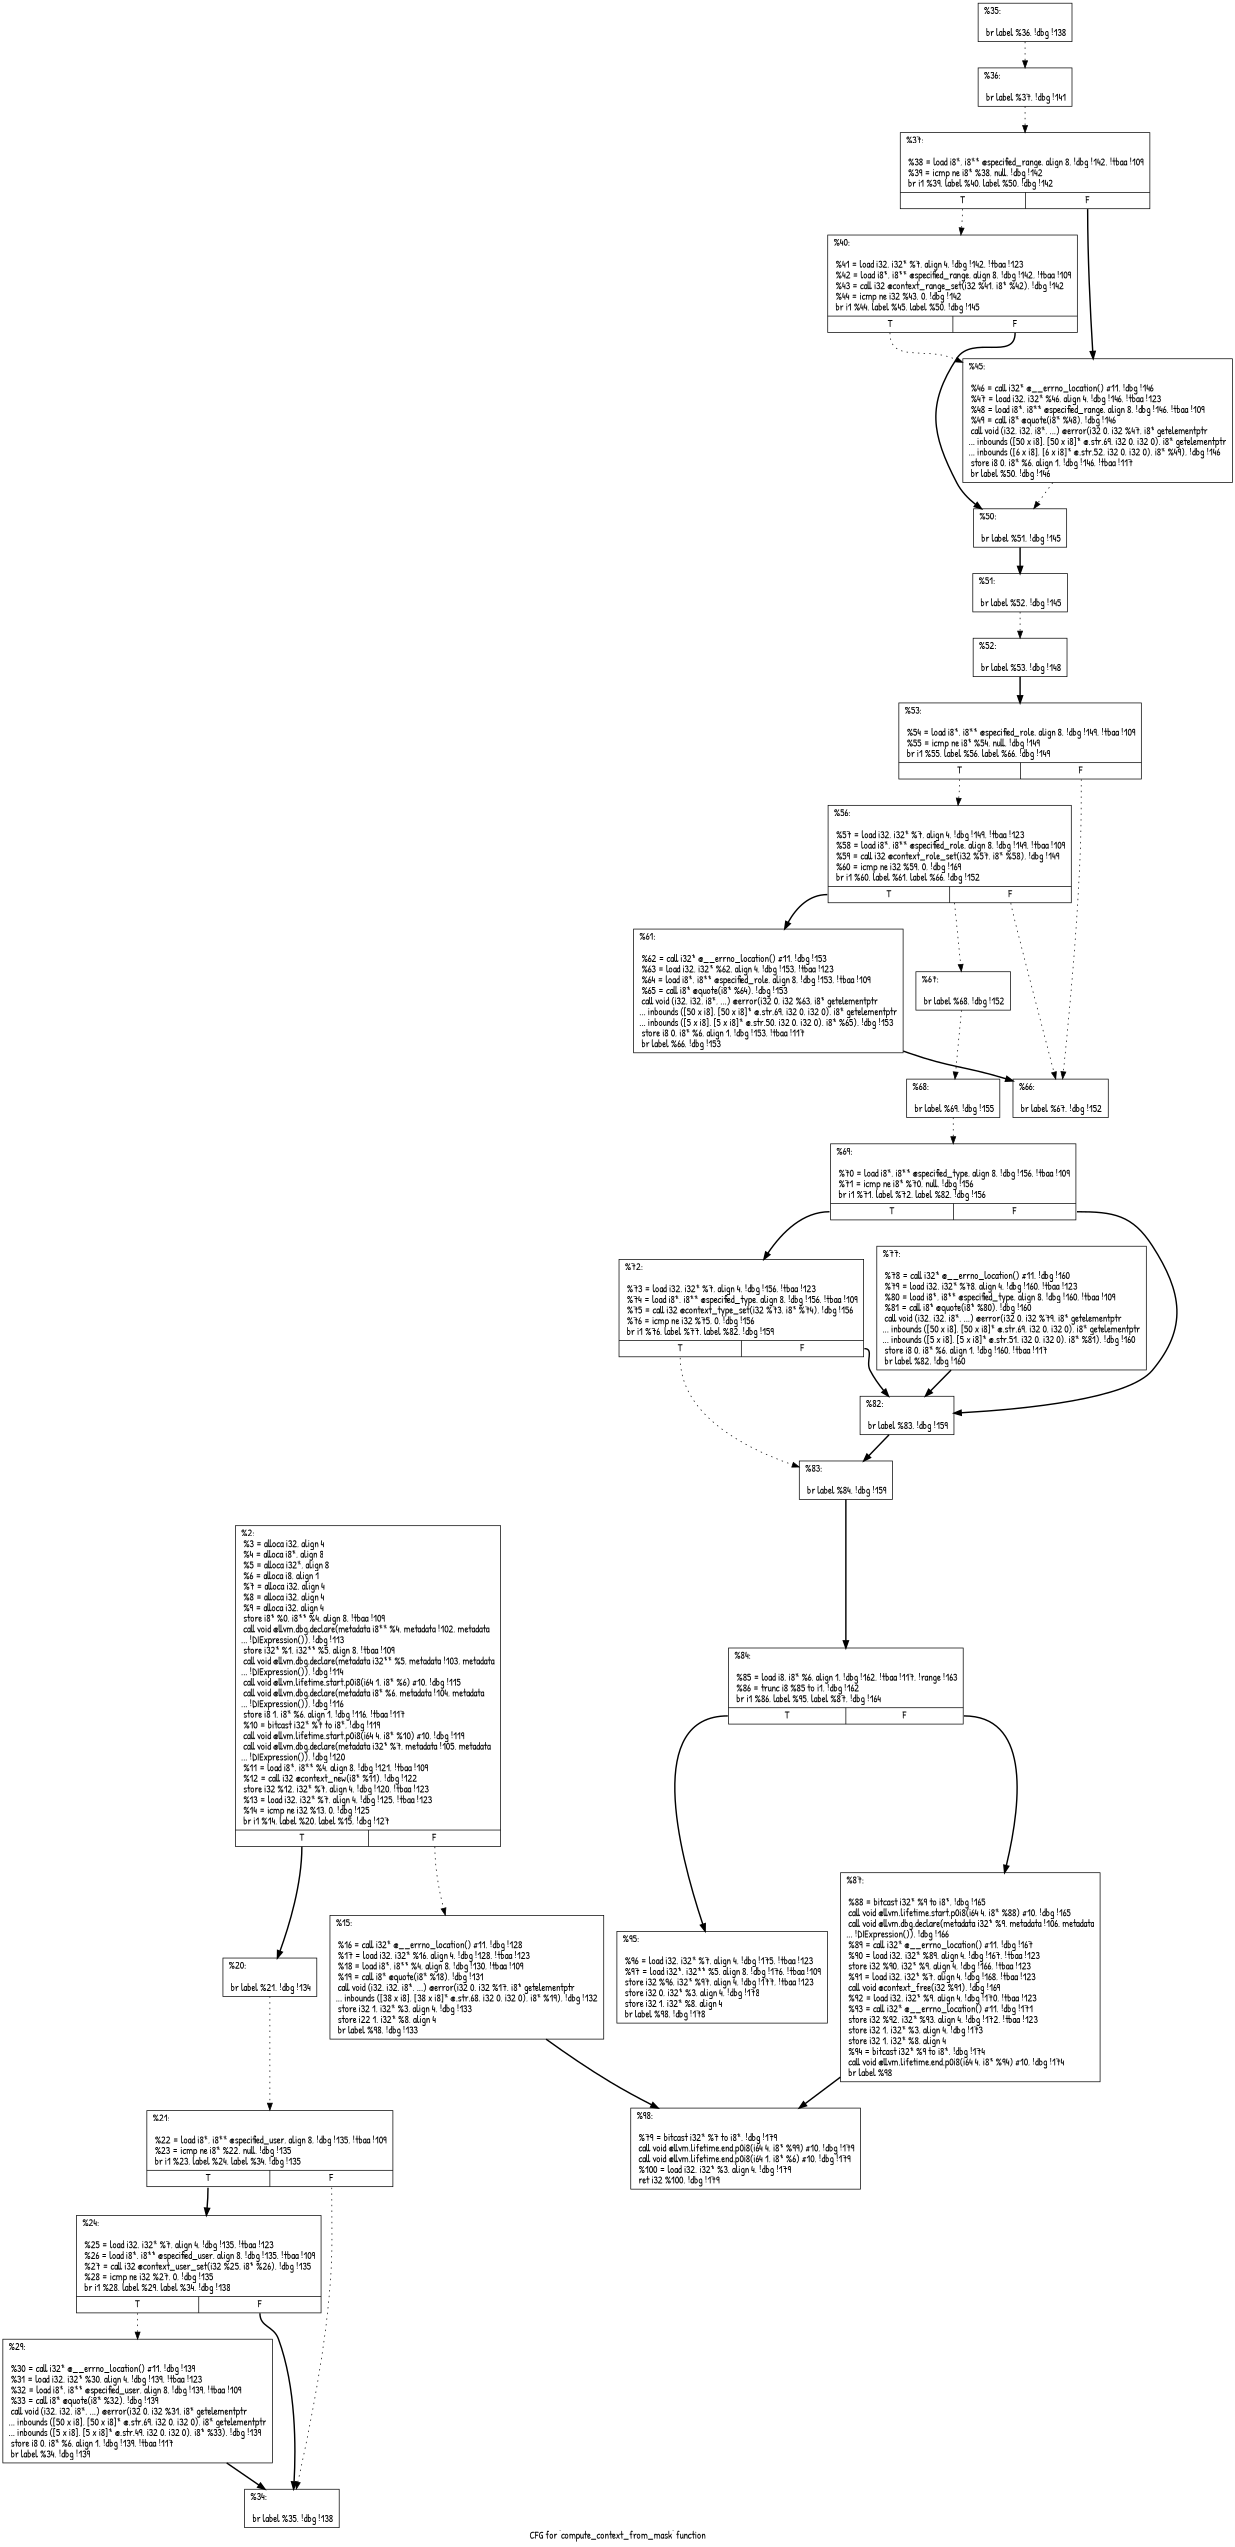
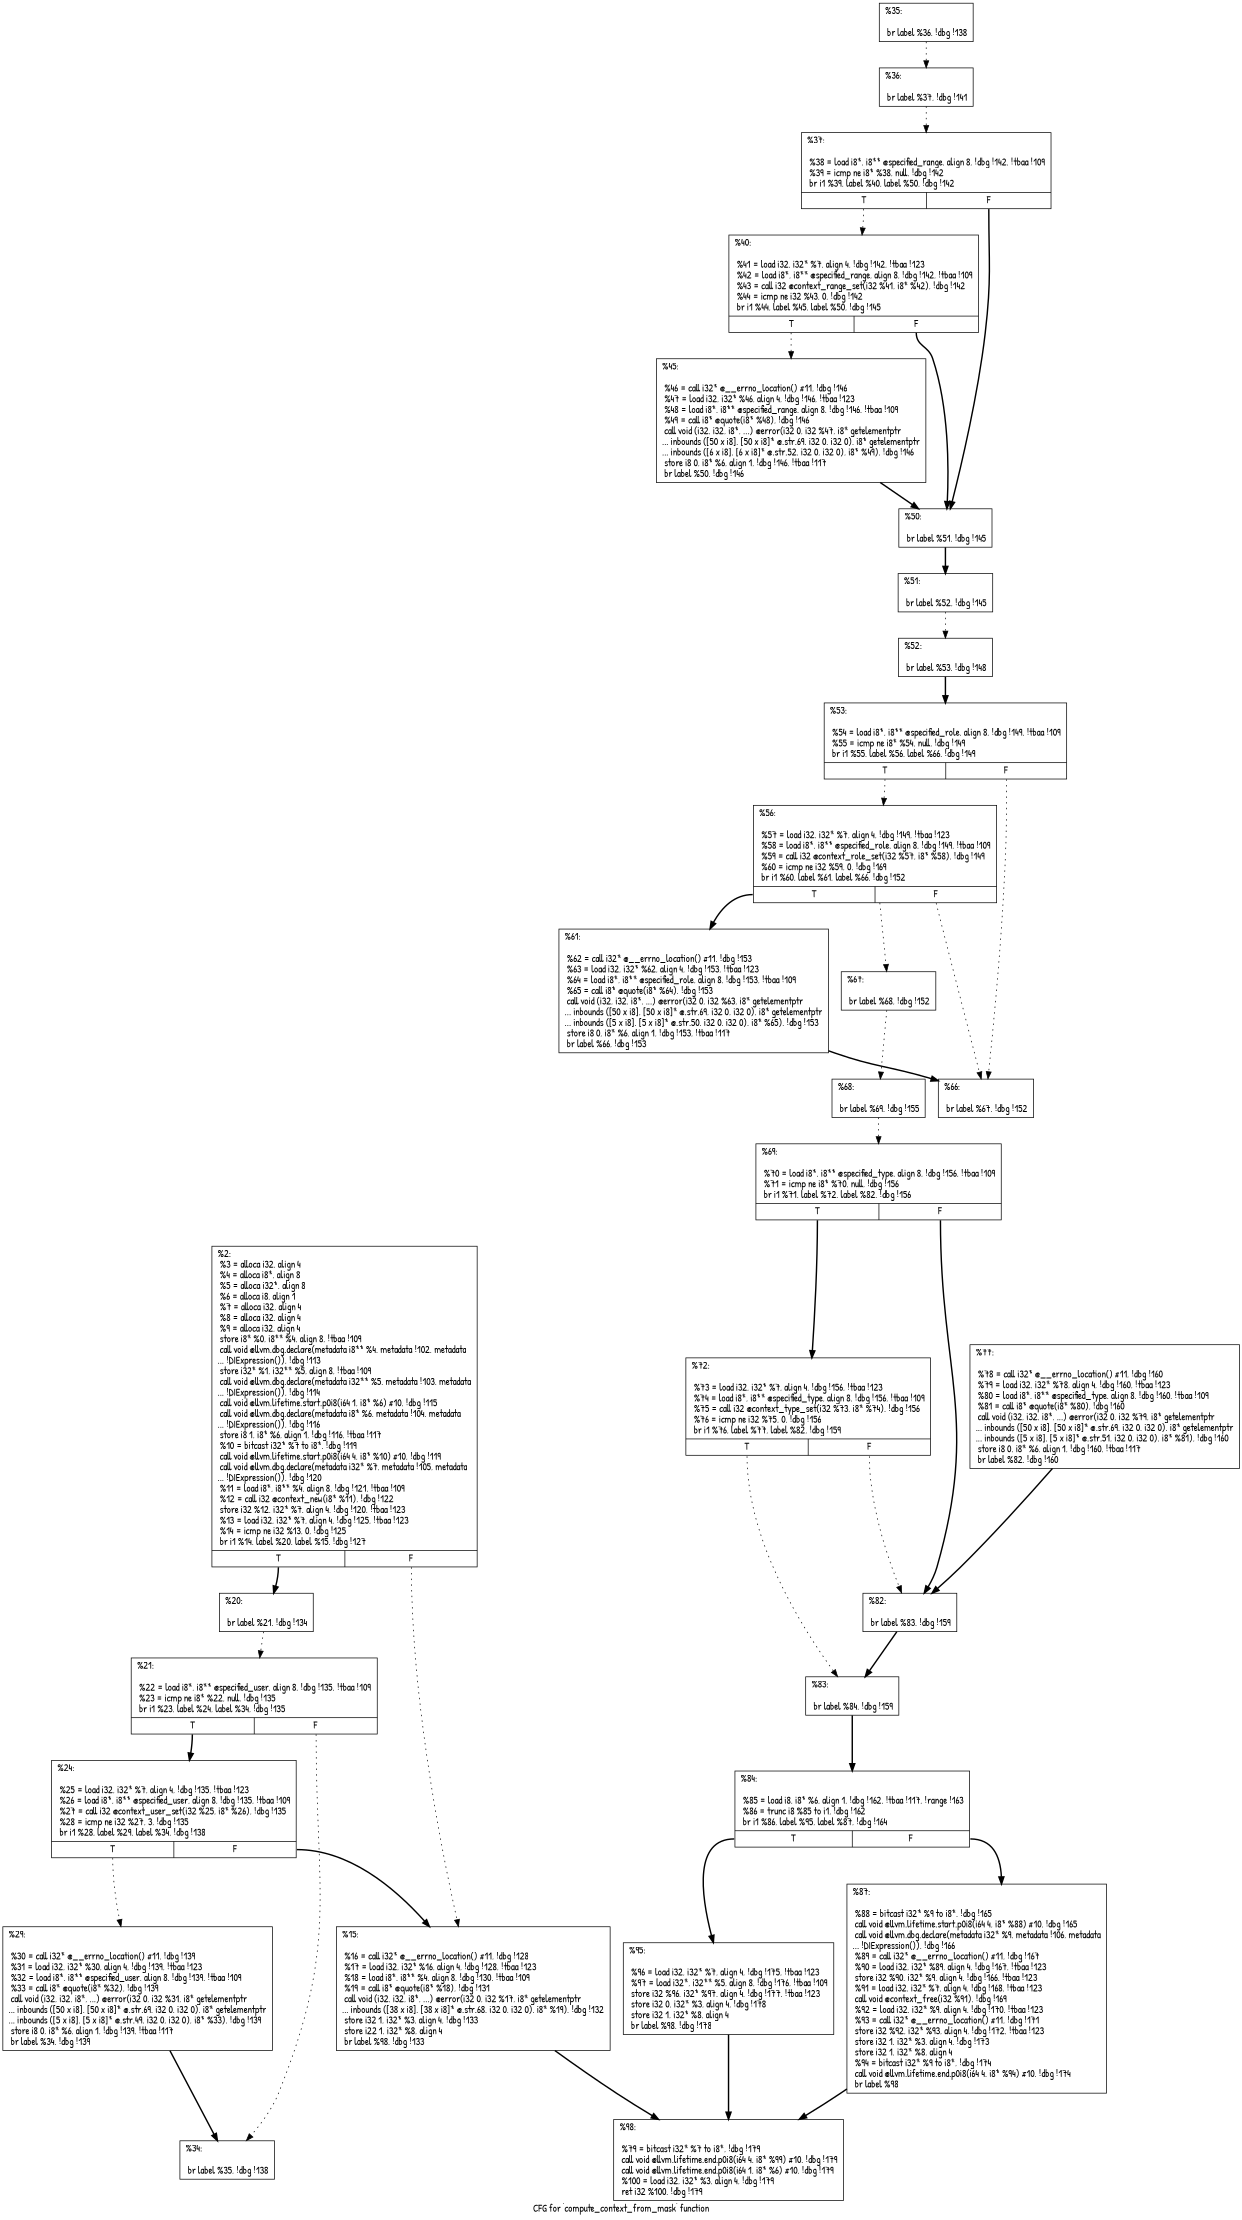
(1089, 280) -> (982, 357)
(1045, 493) -> (896, 494)
(870, 1370) -> (878, 1523)
none -> (729, 2073)
(148, 2277) -> (123, 1822)
(291, 2393) -> (368, 1872)
